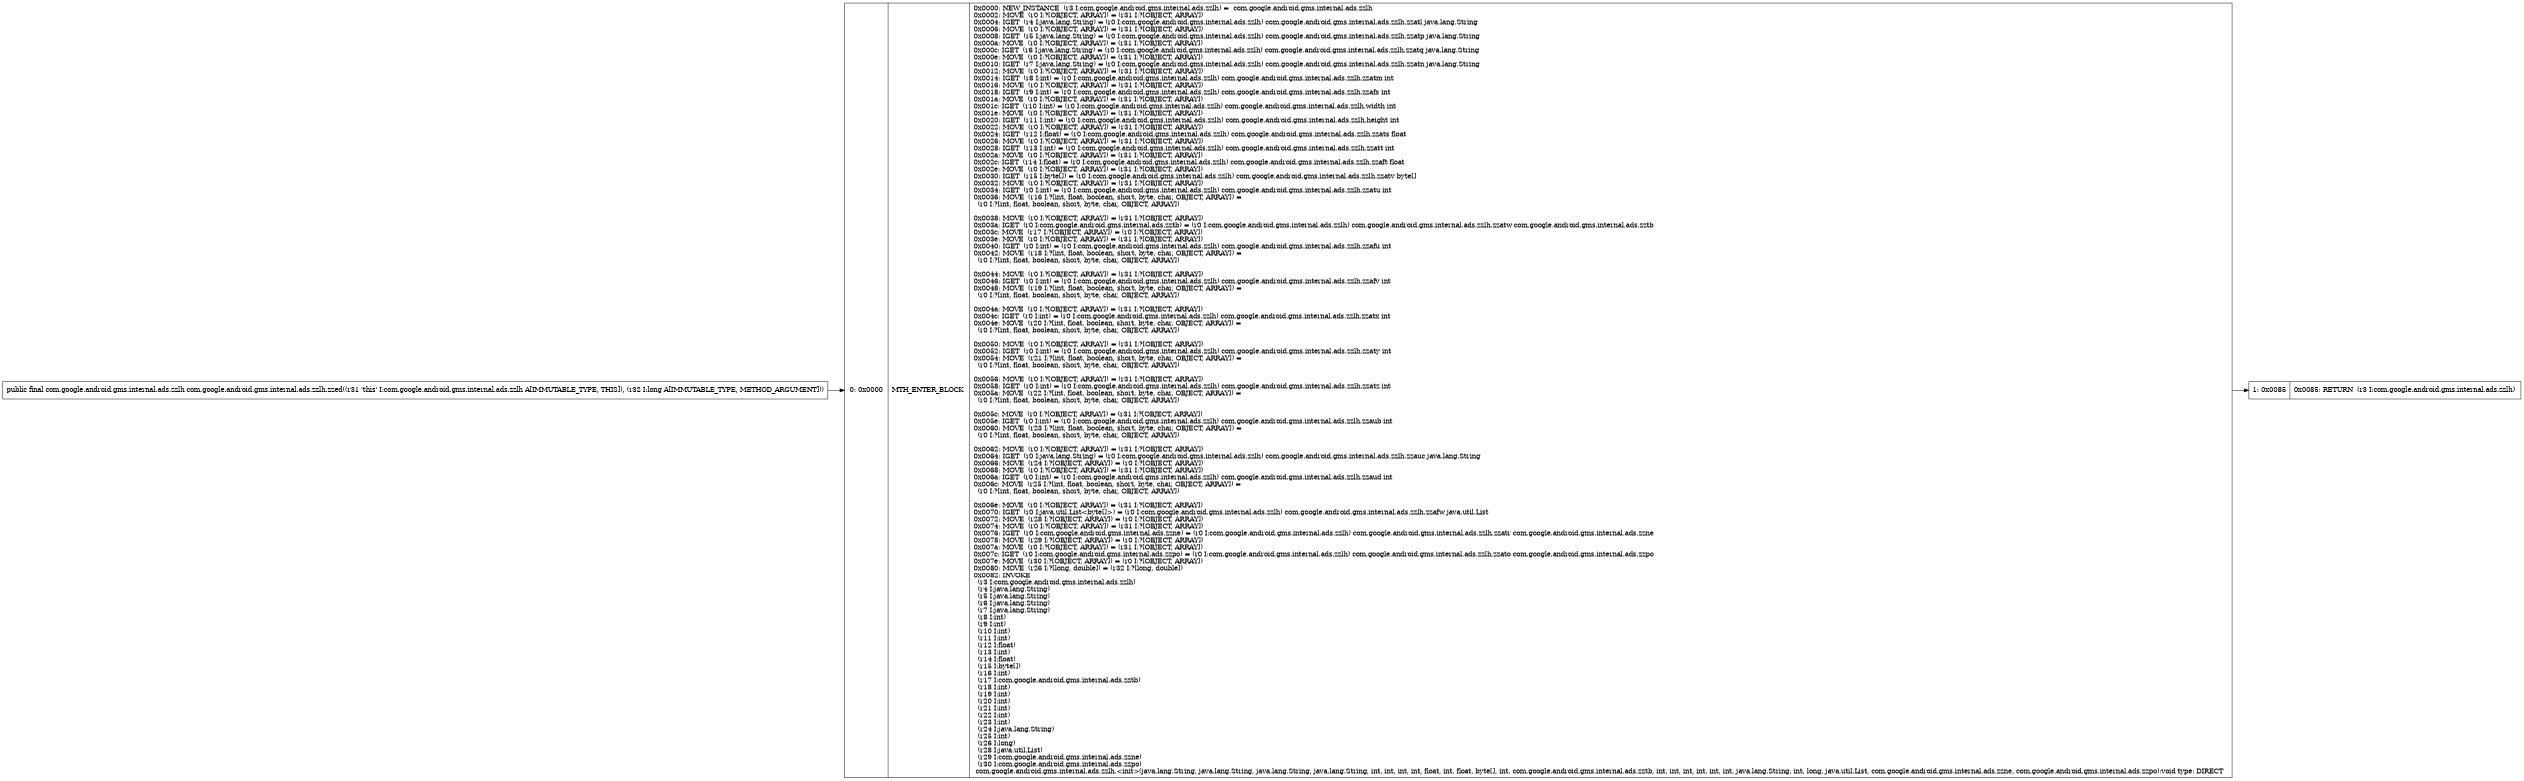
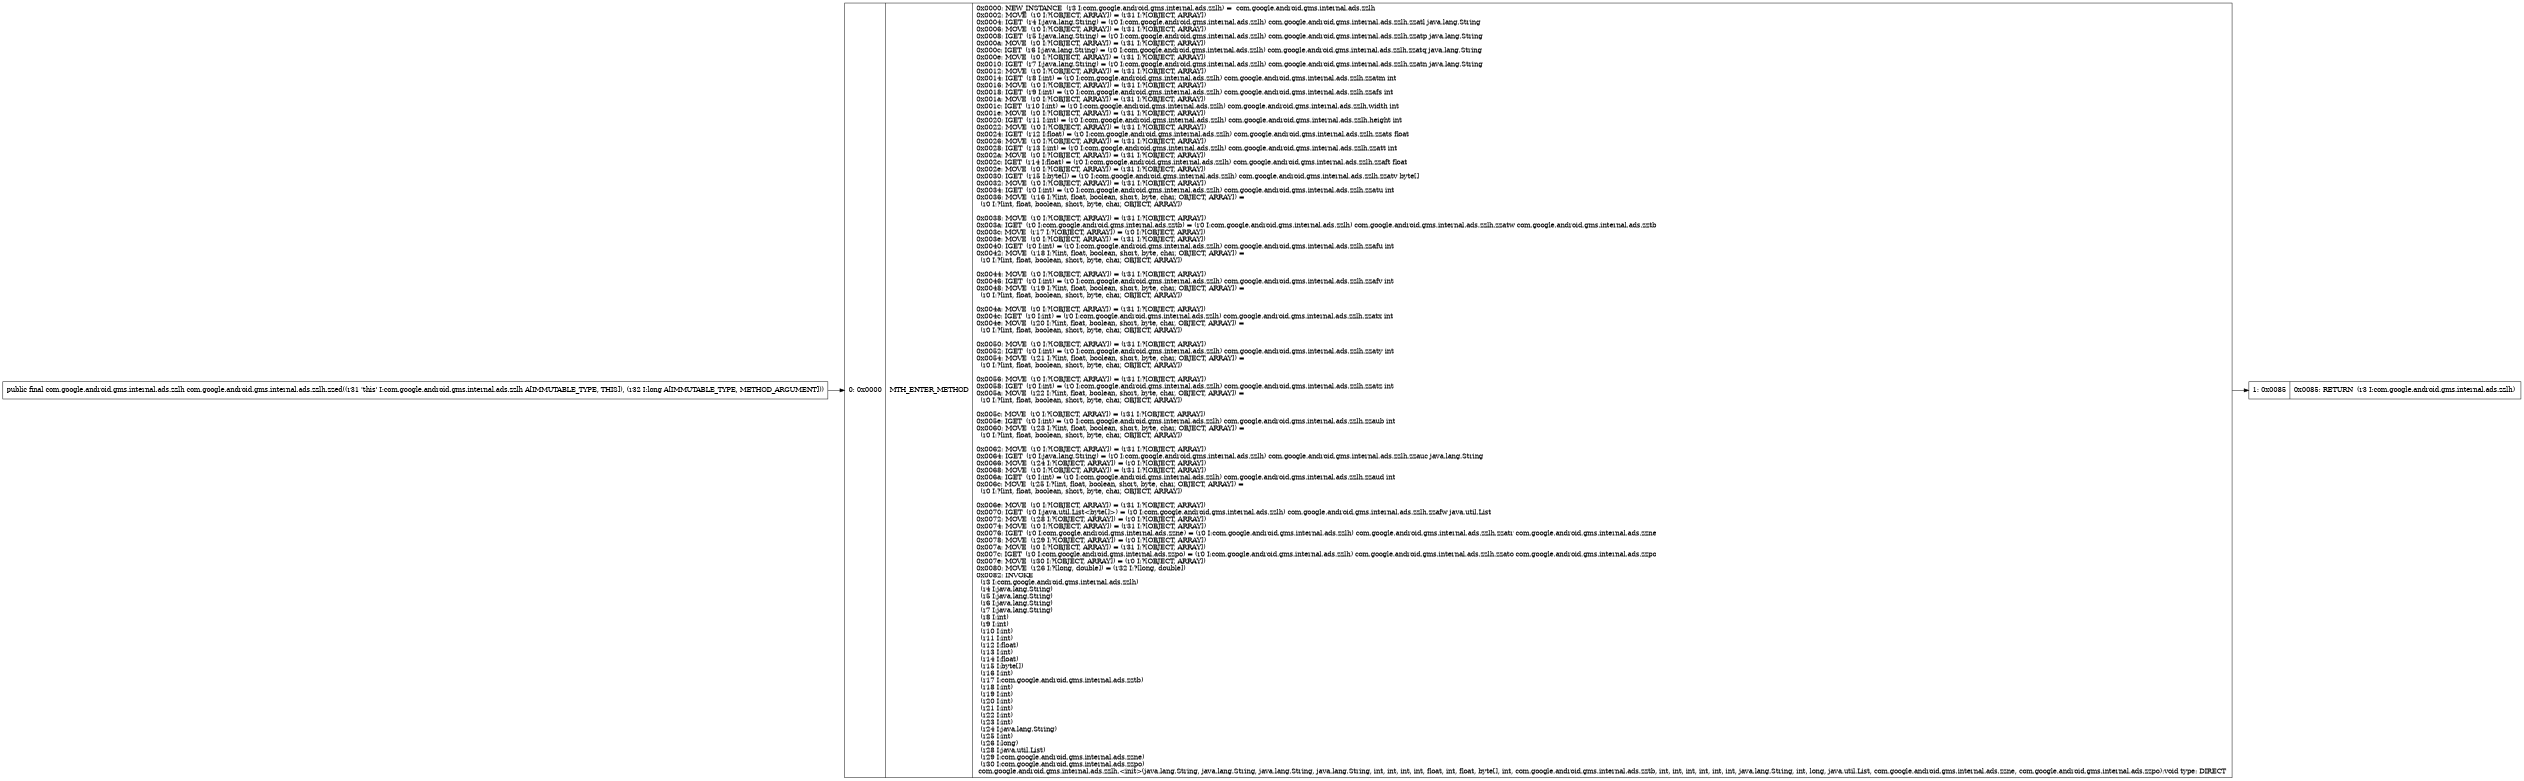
(928, 390) -> (929, 390)
